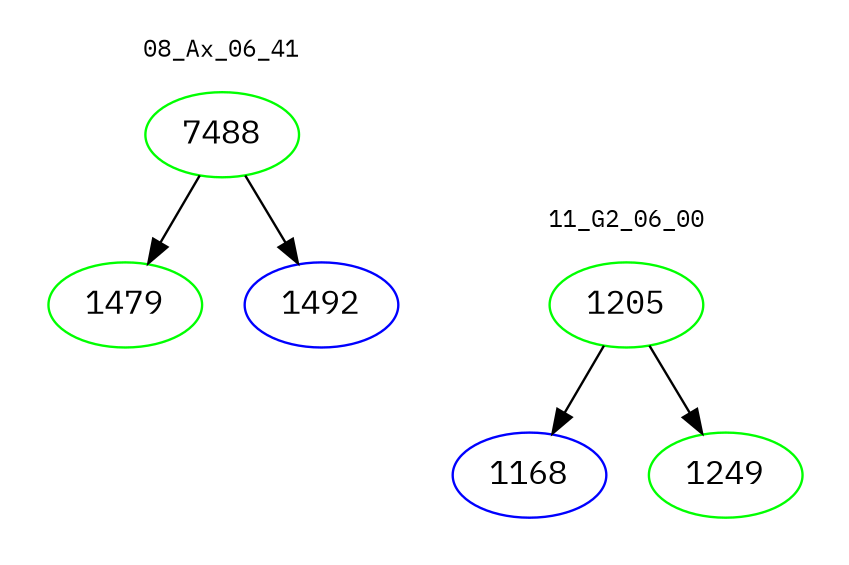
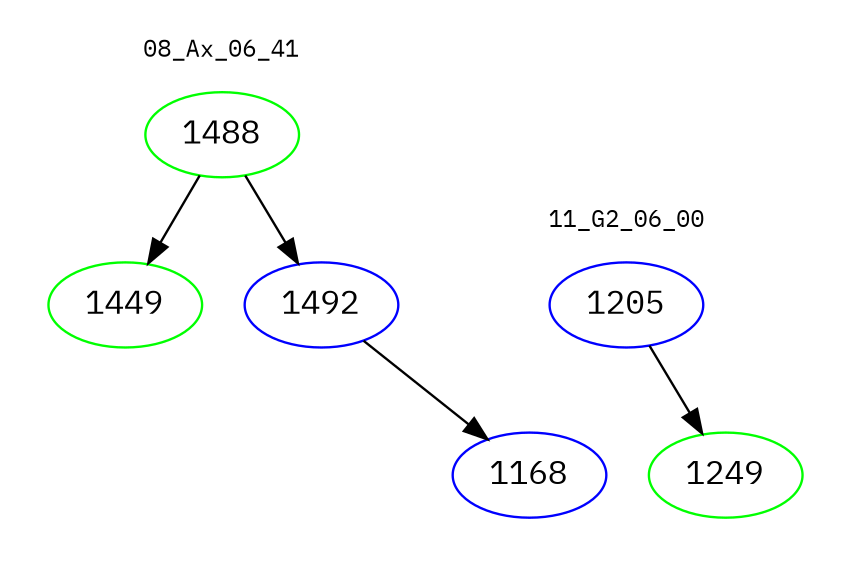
(222, 135) -> (222, 135)
(125, 305) -> (125, 305)
(626, 305) -> (626, 305)
(584, 379) -> (416, 383)
